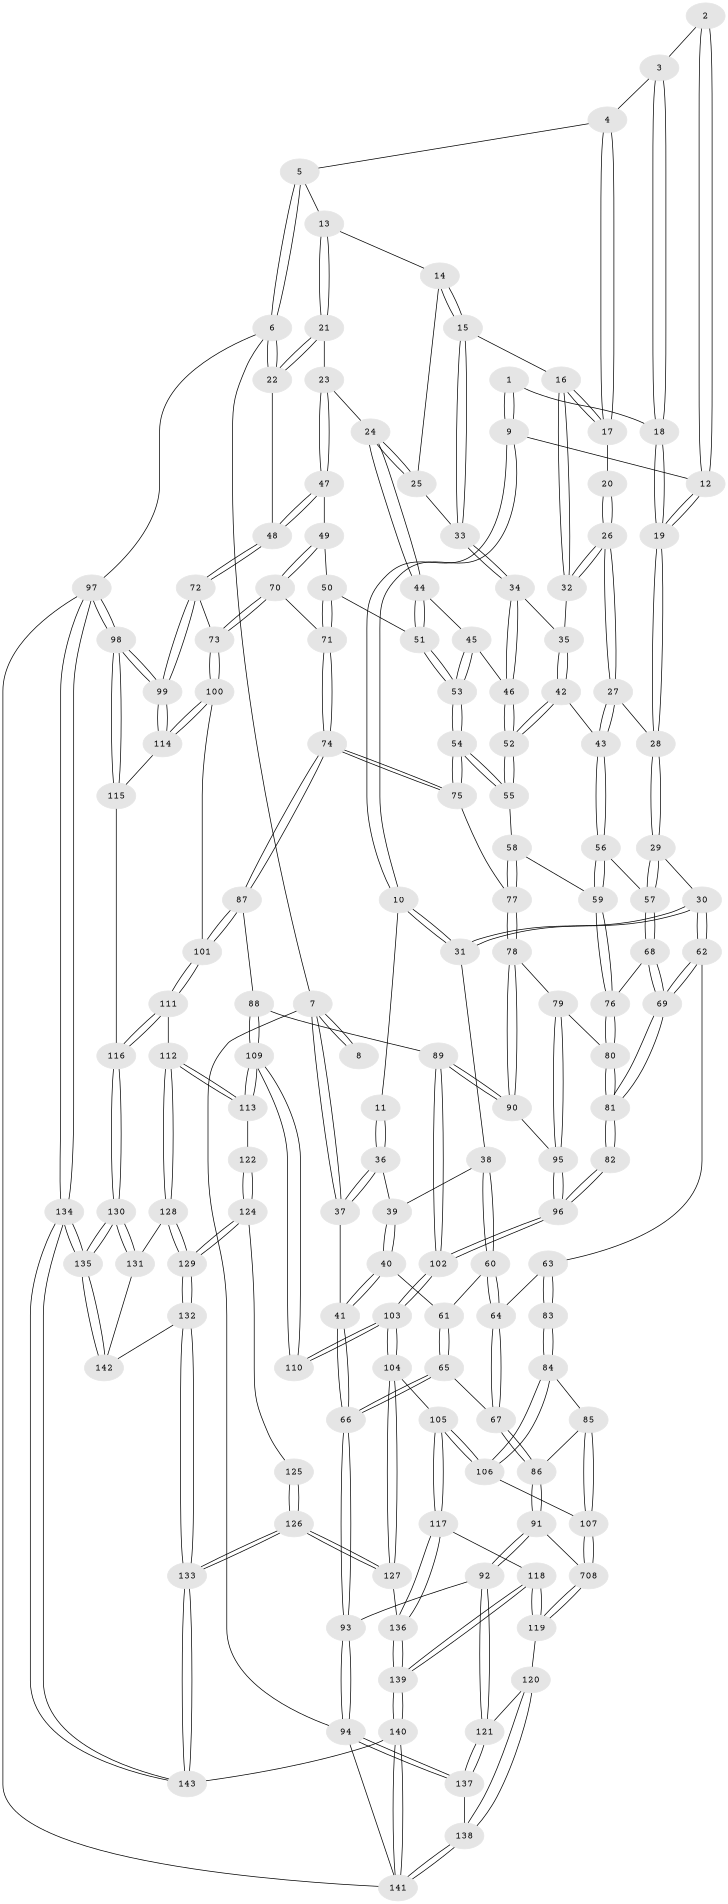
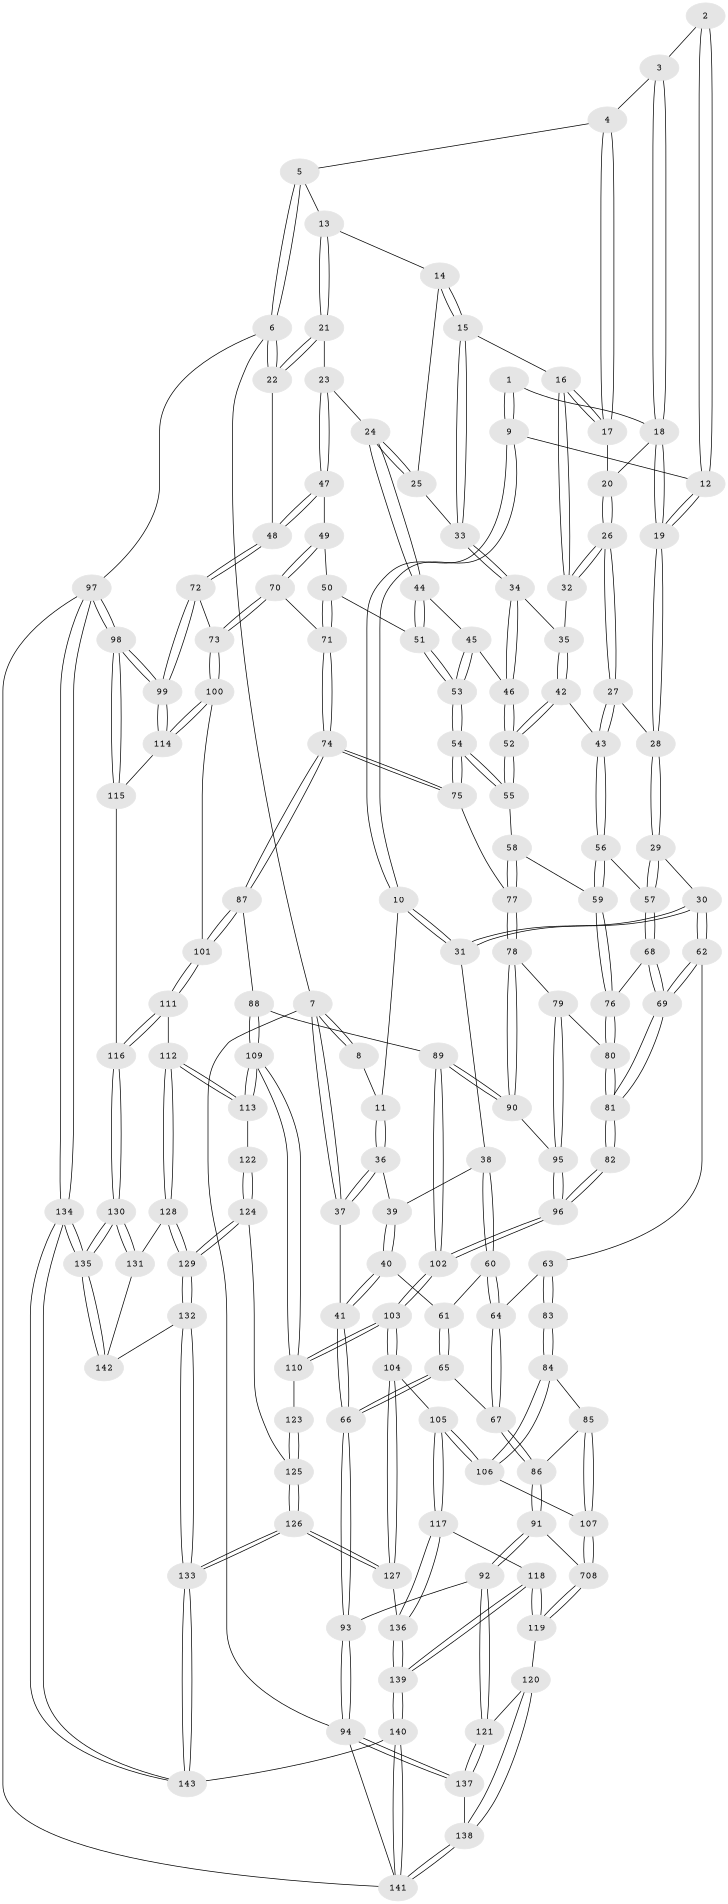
none -> (633, 458)
none -> (370, 1082)
none -> (294, 1420)
